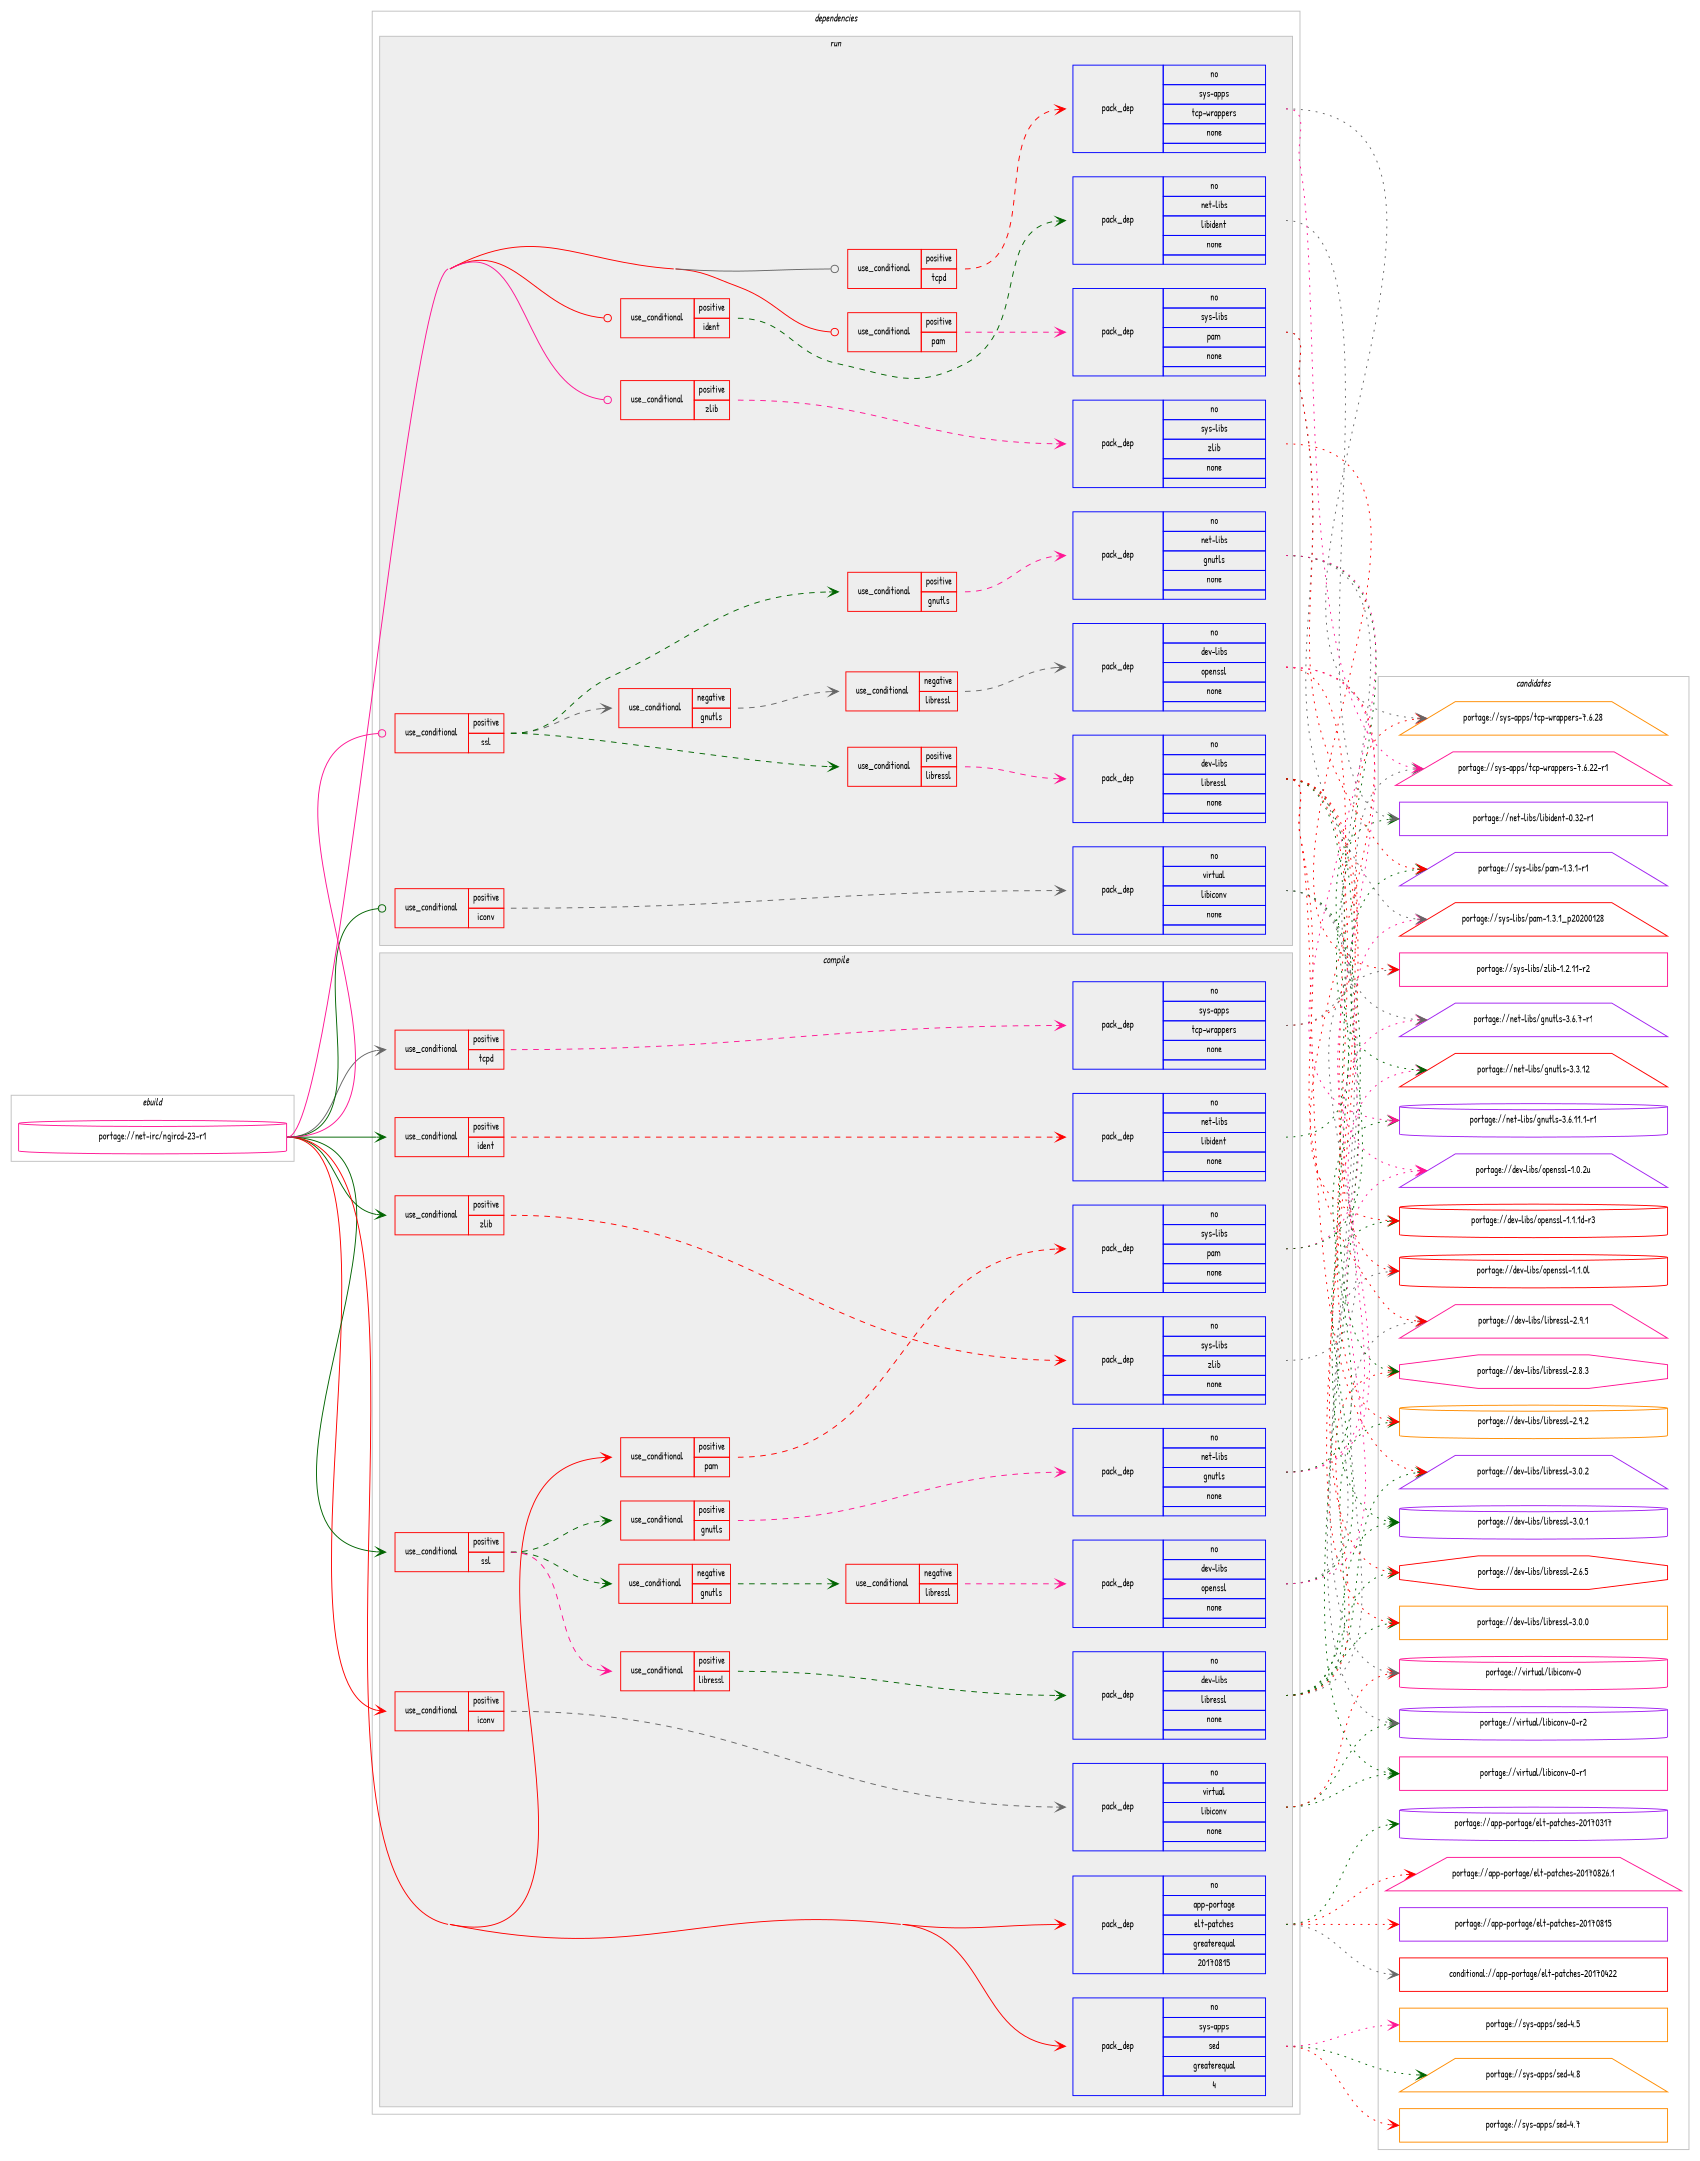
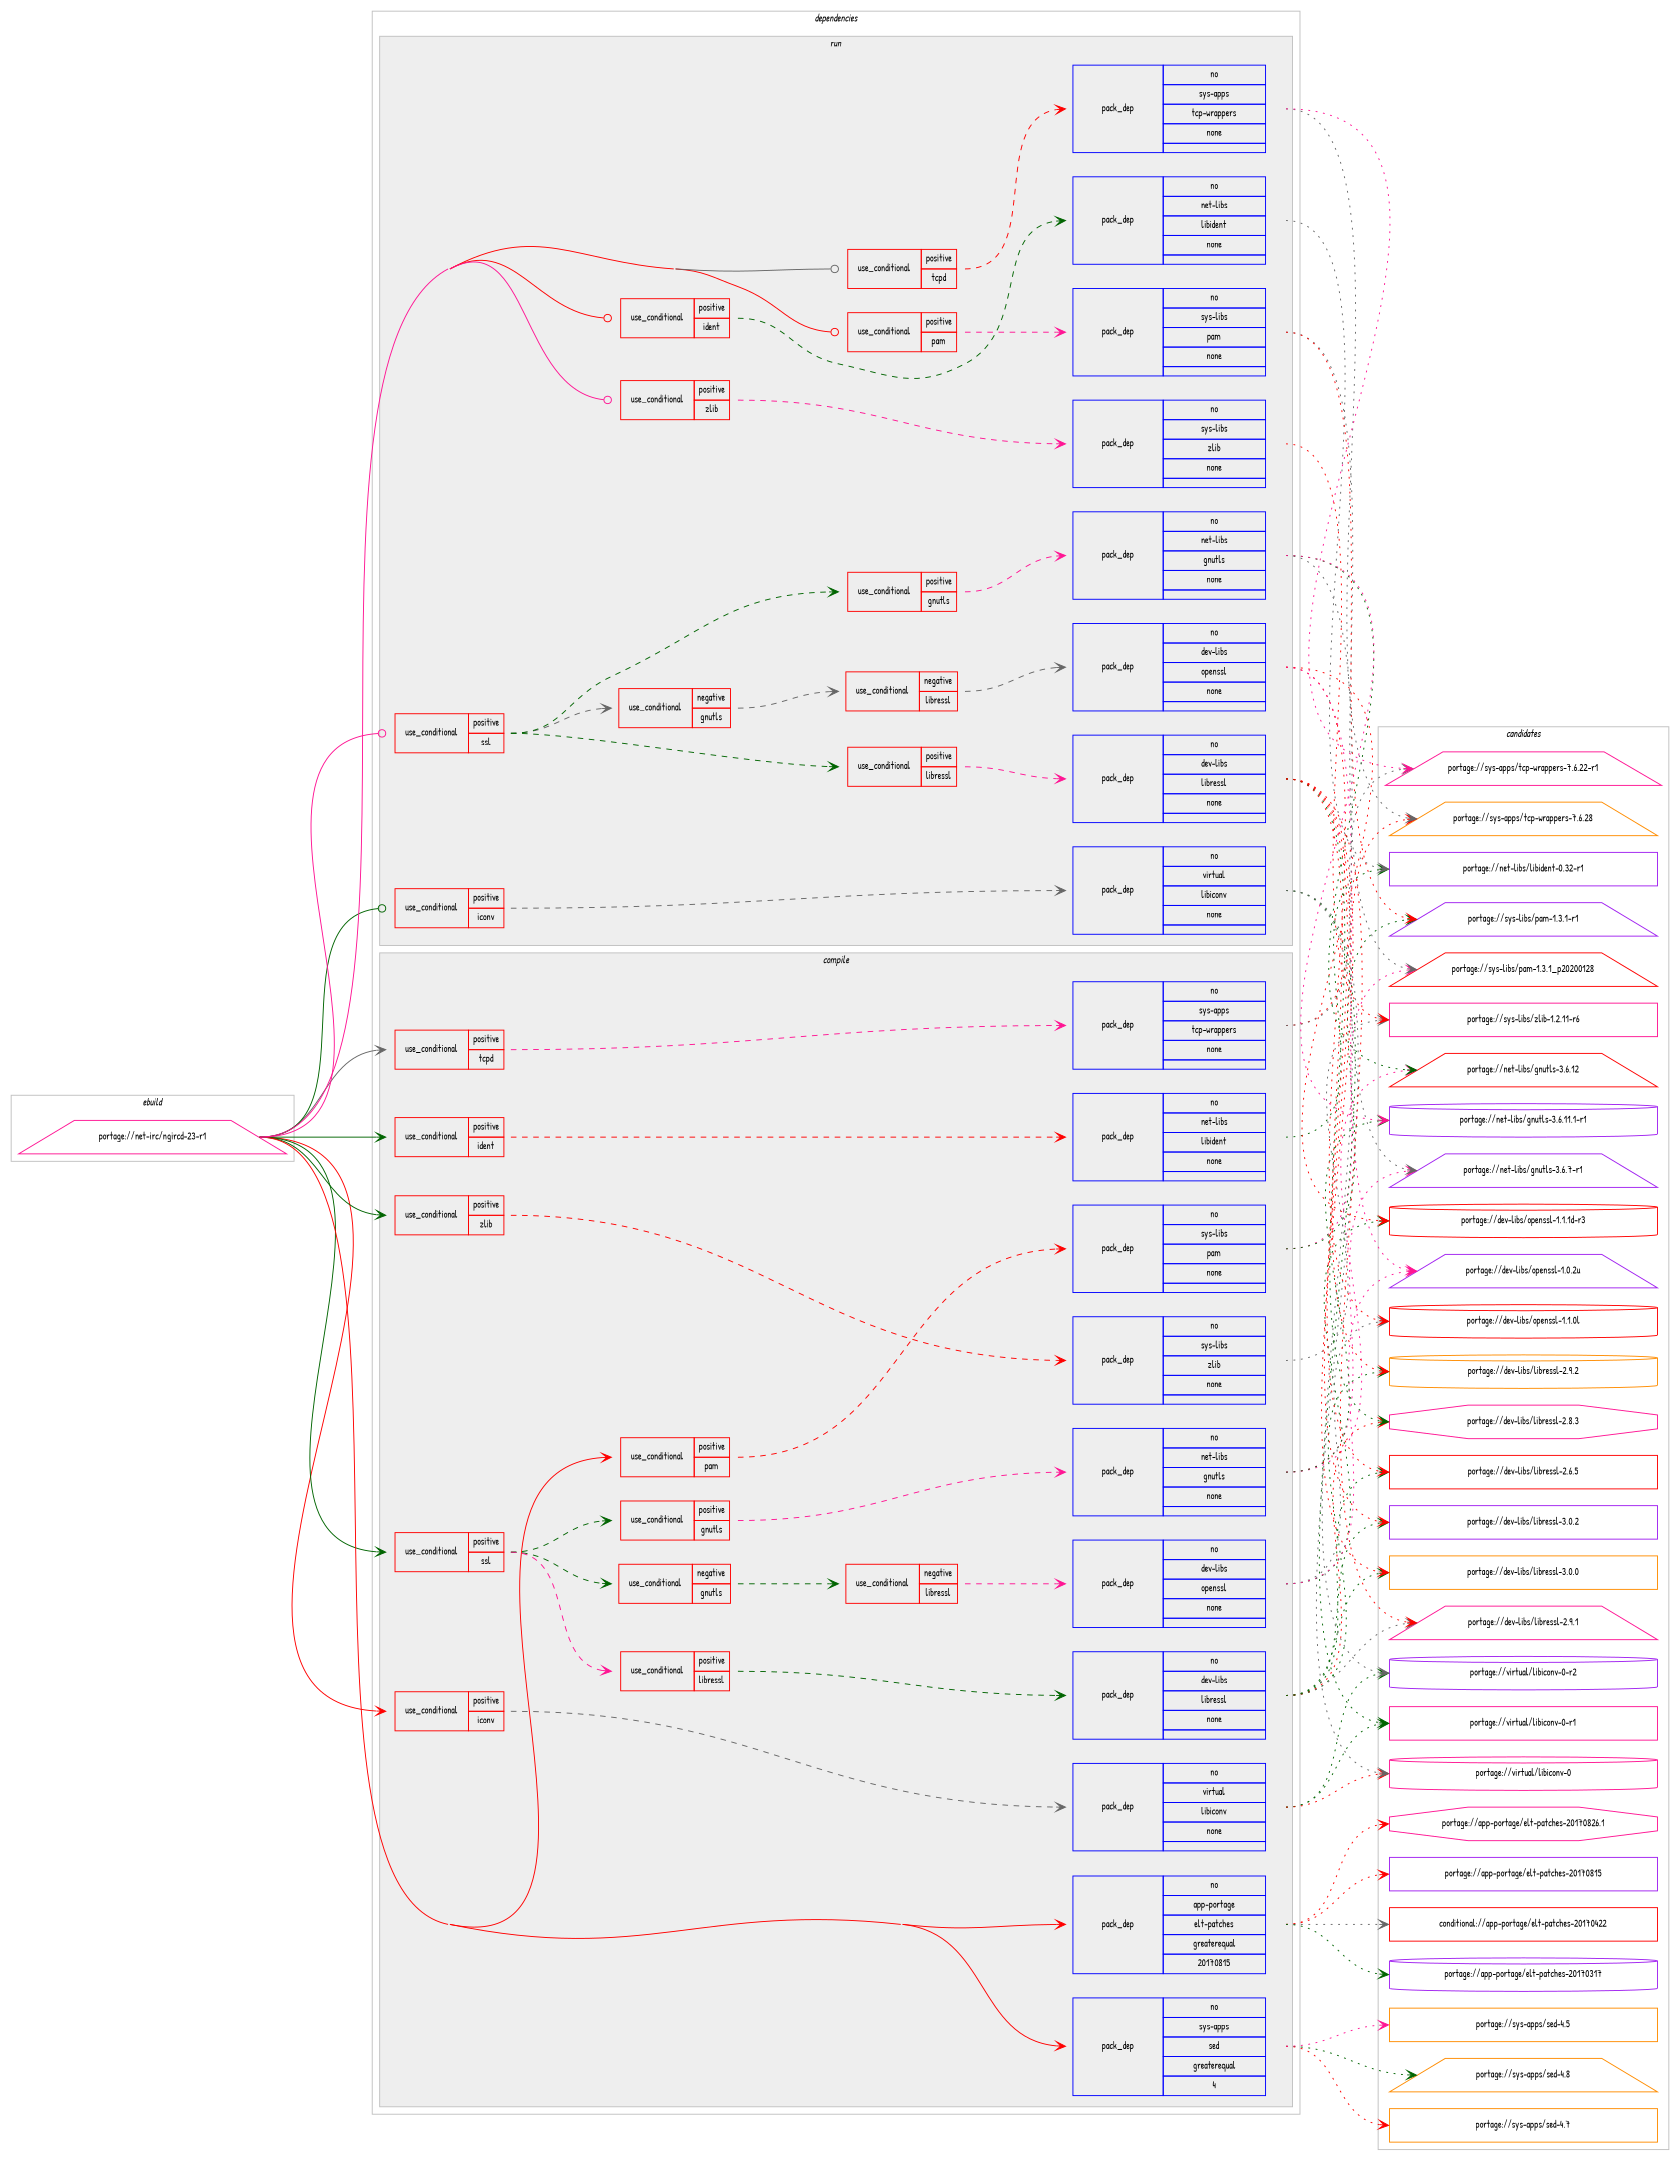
(1534, 970) -> (1524, 1020)
(1534, 1070) -> (1524, 1070)
(153, 1137) -> (153, 1137)
(1534, 1472) -> (1524, 1522)
(1534, 1522) -> none
(1534, 1573) -> (1524, 1472)
(1534, 1874) -> (1524, 1824)
